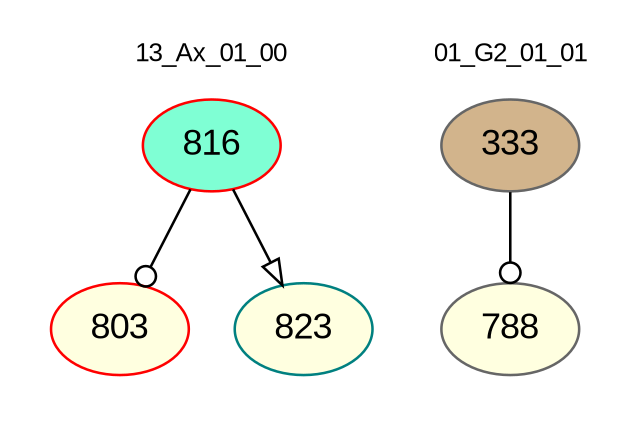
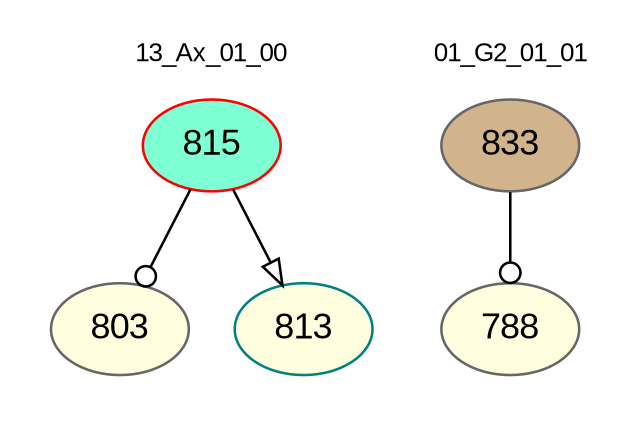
(212, 145) -> (212, 145)
(510, 145) -> (510, 145)
(120, 329) -> (120, 329)
(304, 329) -> (304, 329)
